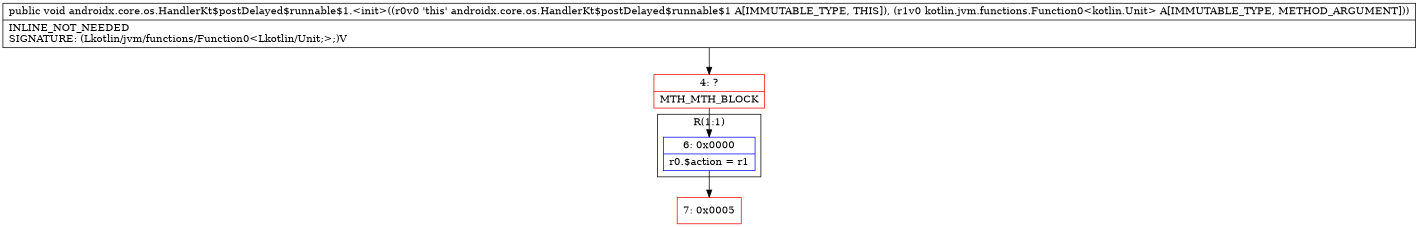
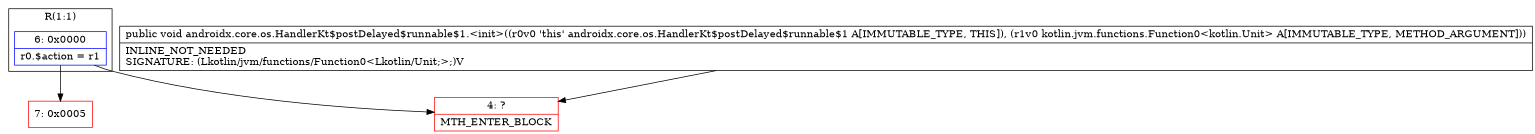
(709, 99) -> (496, 122)
(709, 119) -> (259, 98)
